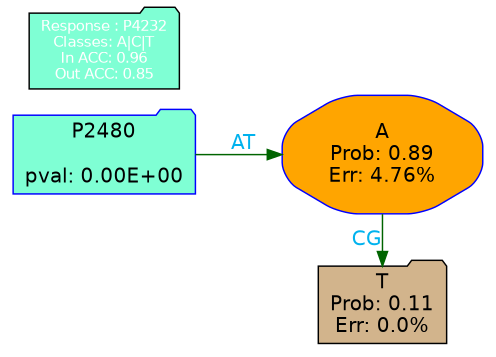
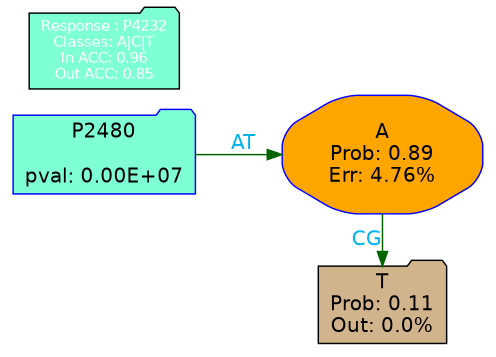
(104, 155) -> (104, 155)
(382, 305) -> (382, 305)
